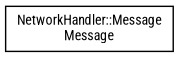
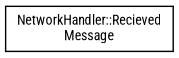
(89, 29) -> (89, 29)
